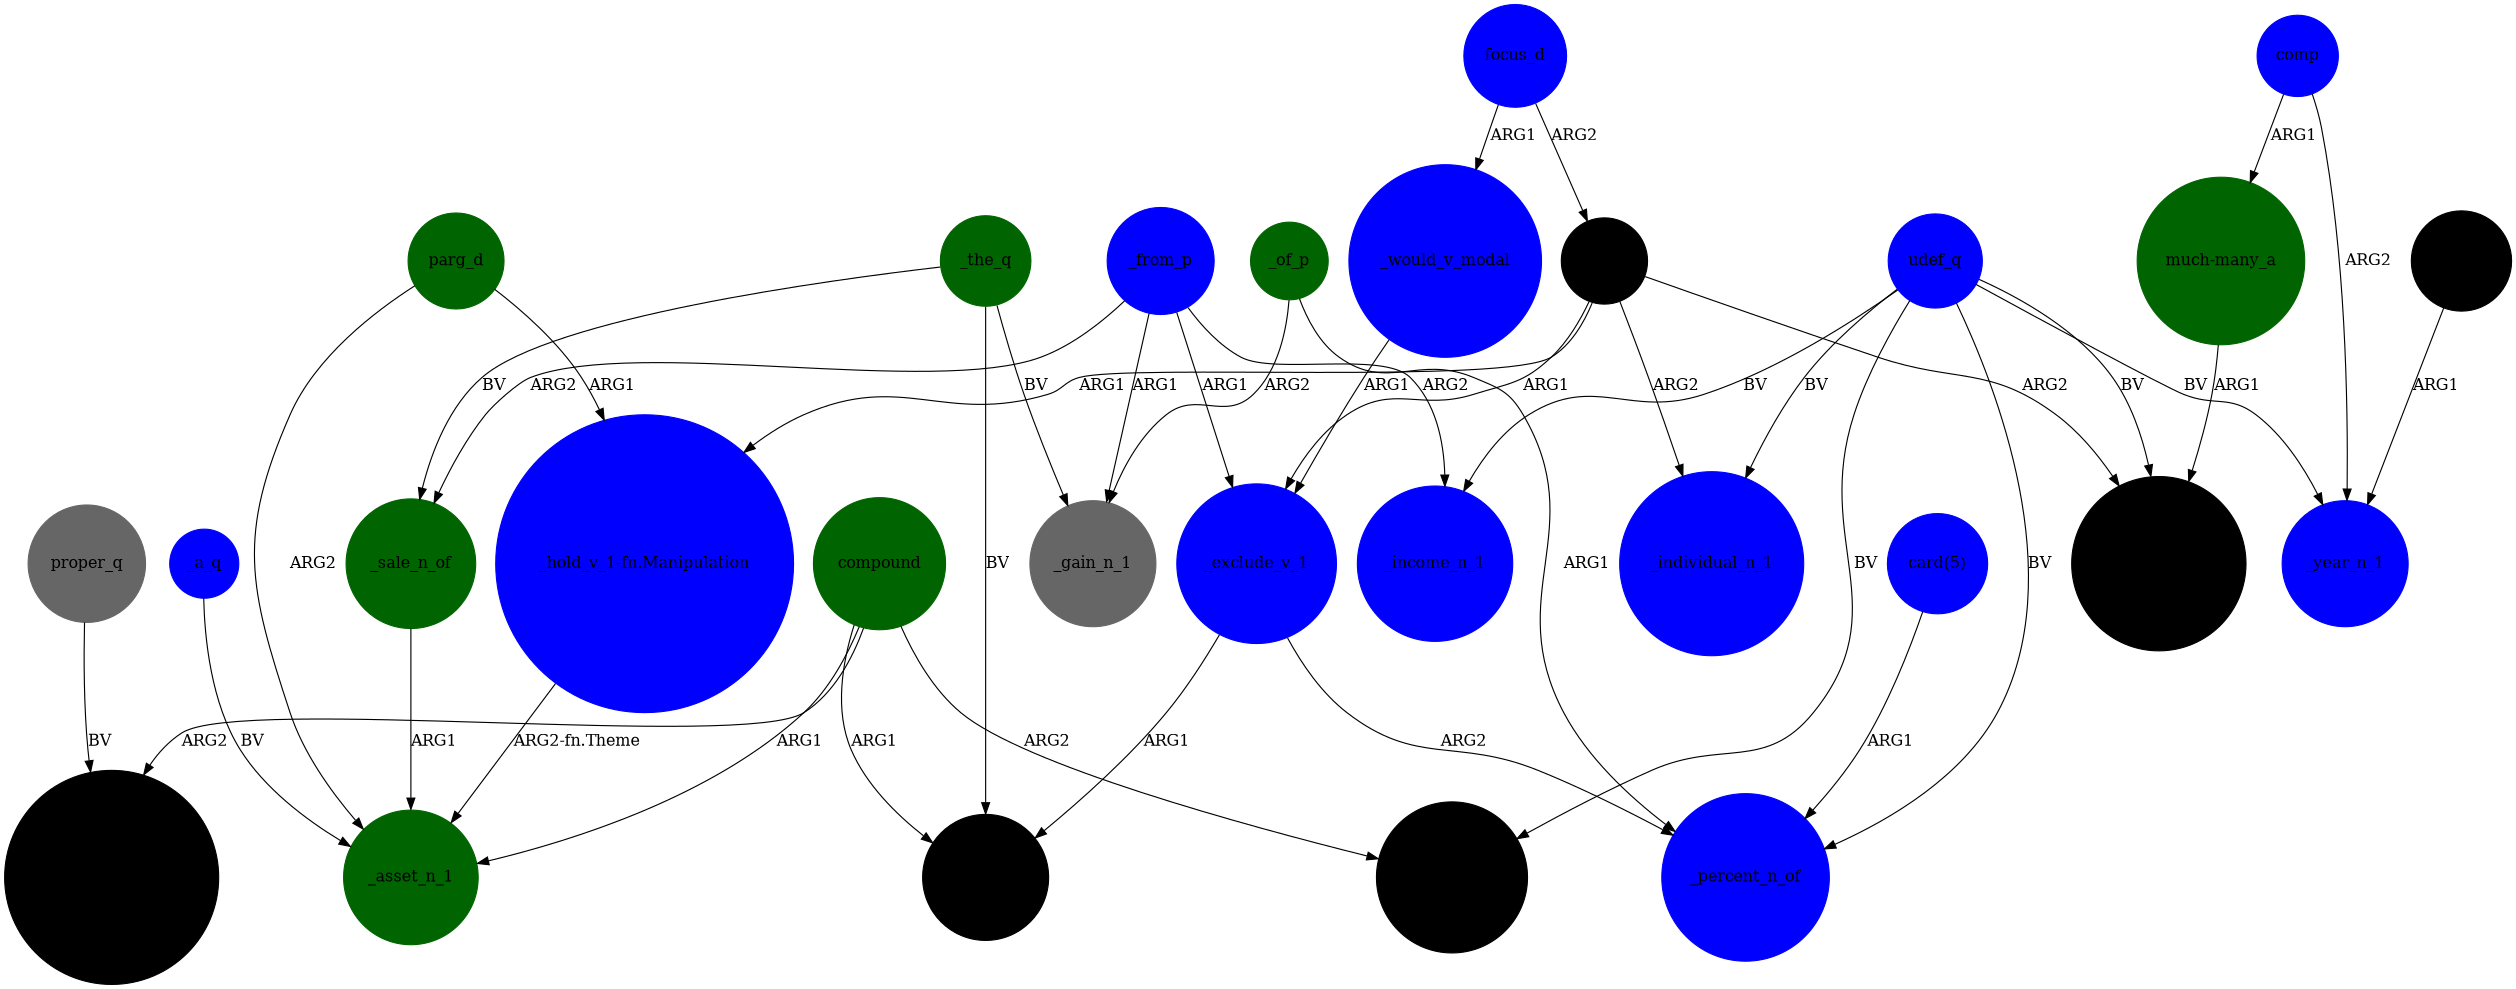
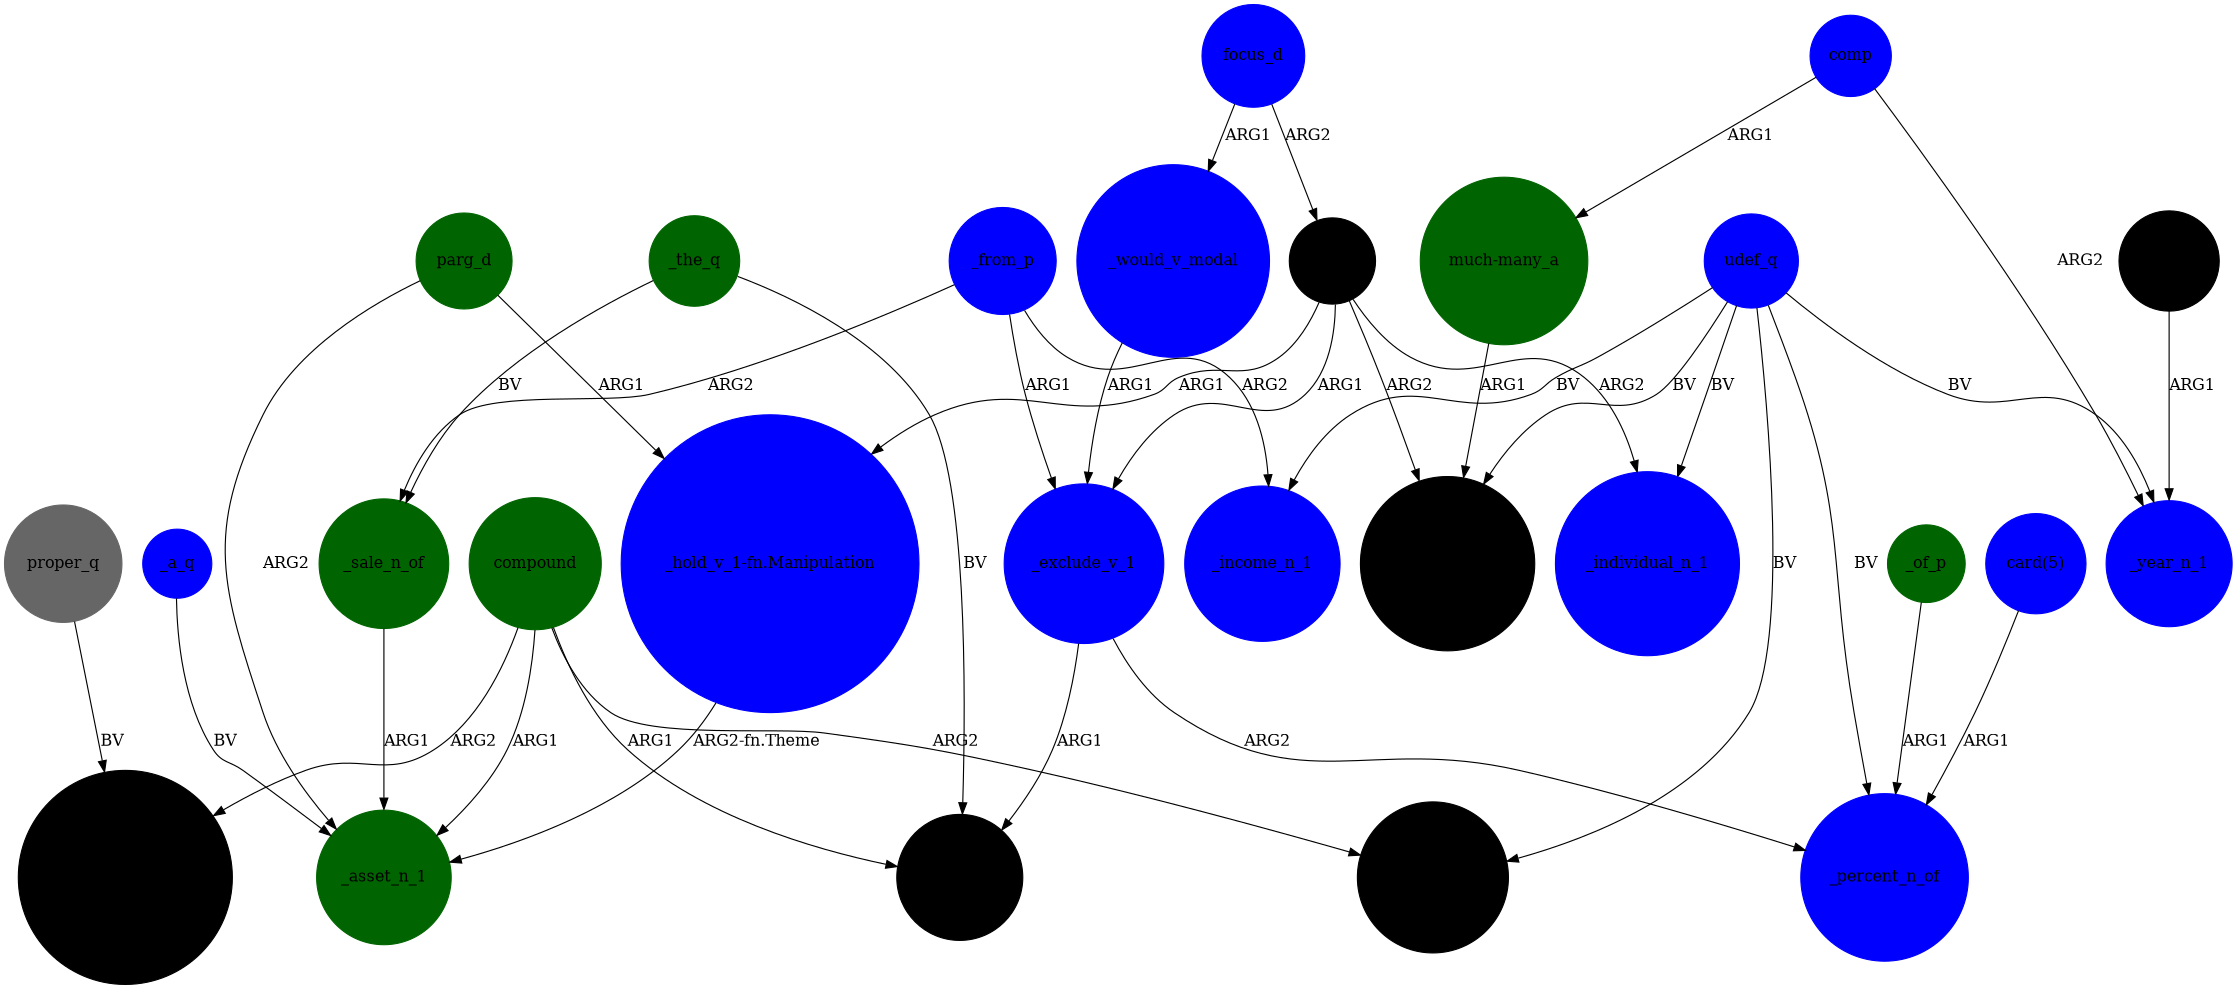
(1093, 564) -> none
